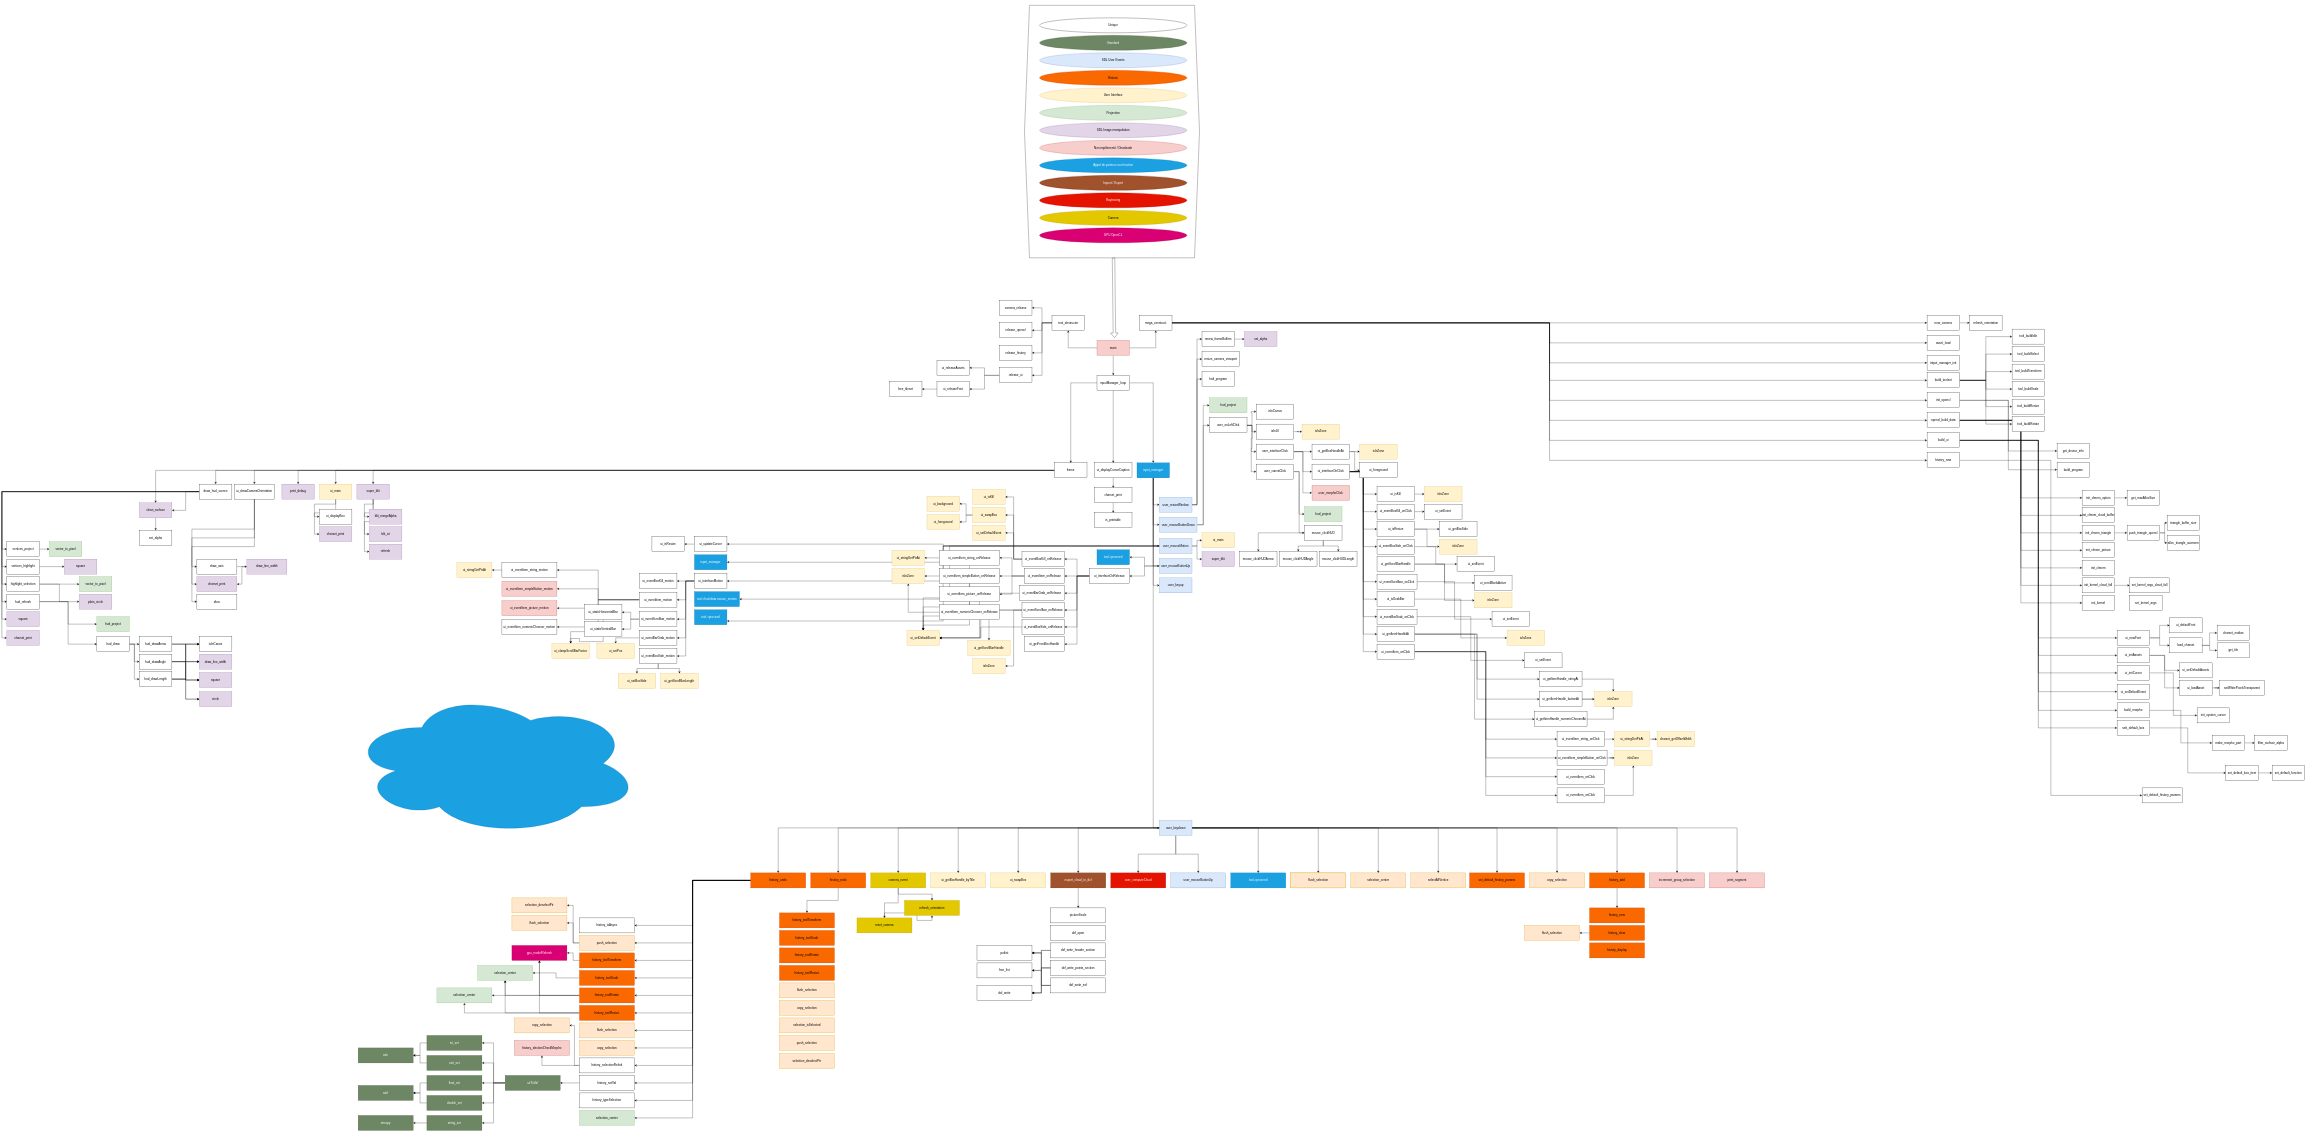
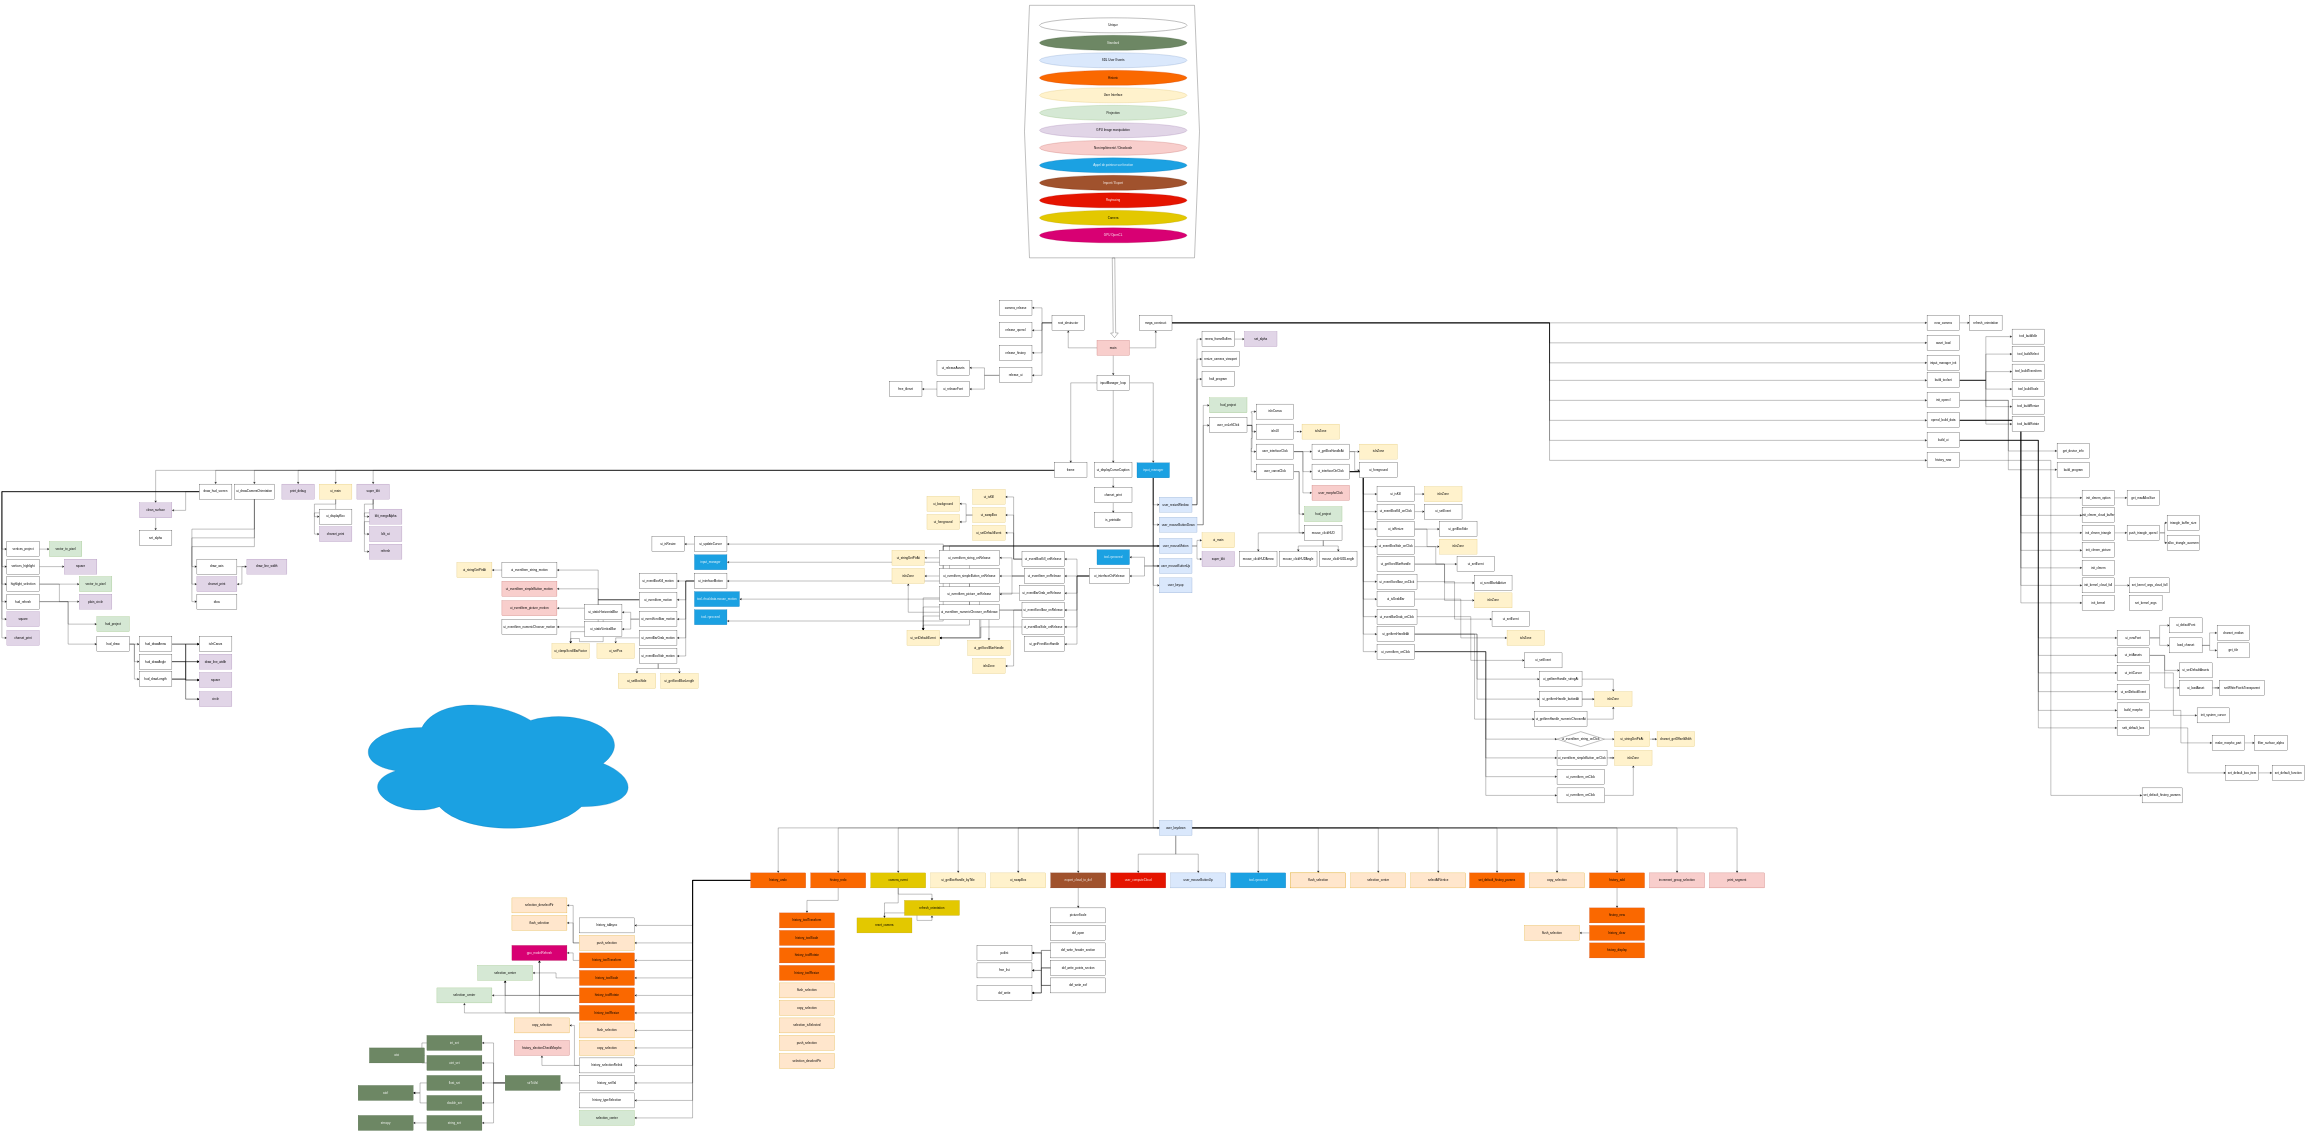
(1113, 130) -> (1113, 130)
(1581, 739) -> (1581, 739)
(386, 1055) -> (397, 1055)
